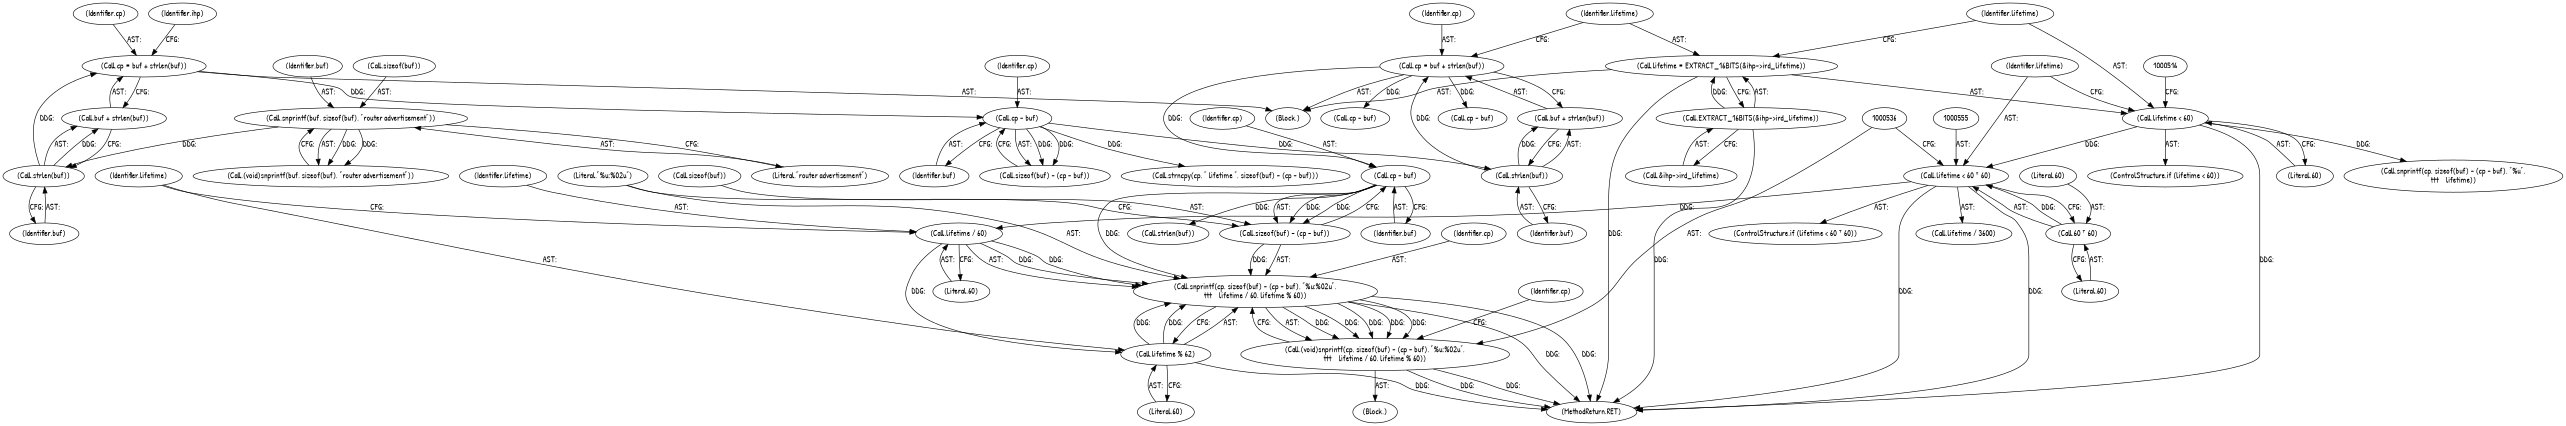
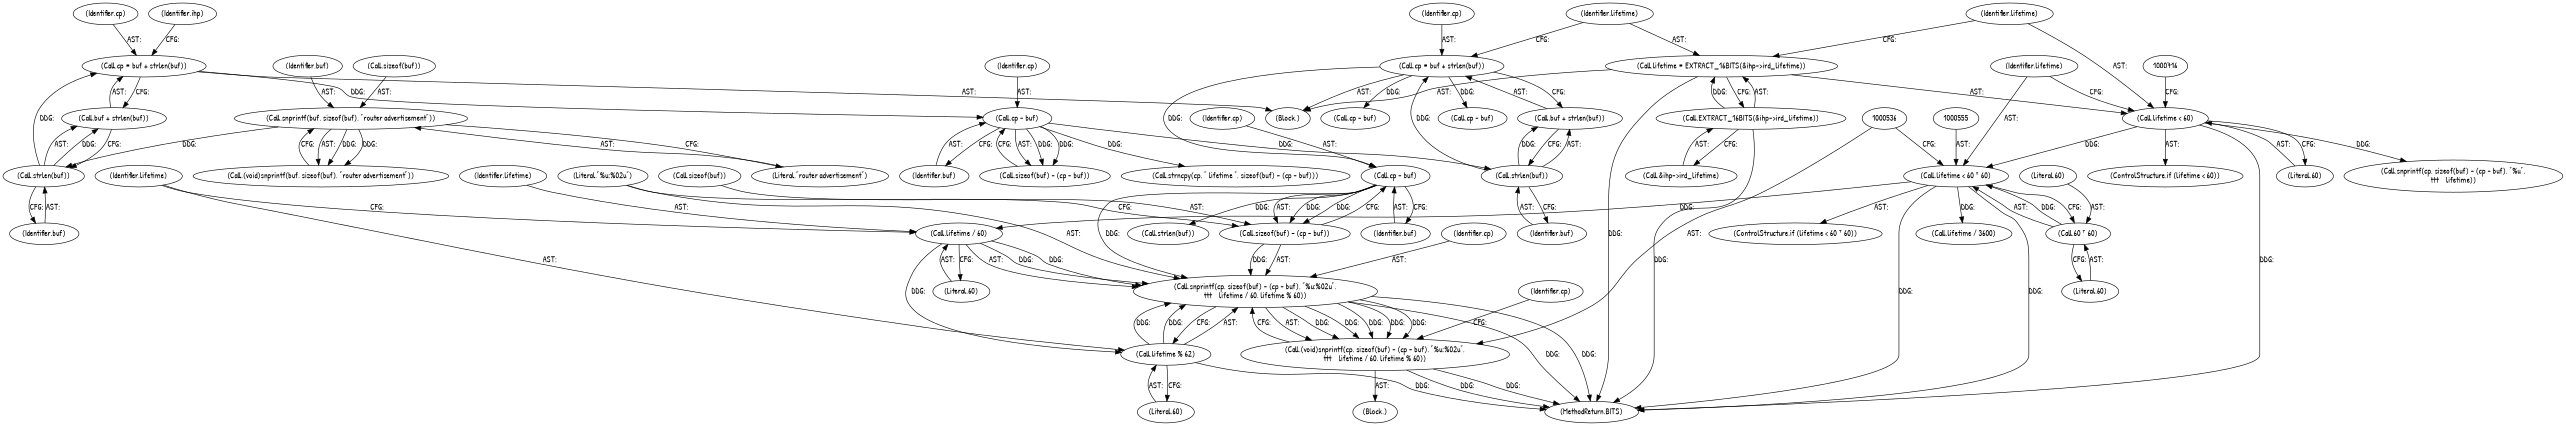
(2165, 66) -> (2165, 66)
(1969, 208) -> (1969, 208)
(1592, 412) -> (1592, 412)
